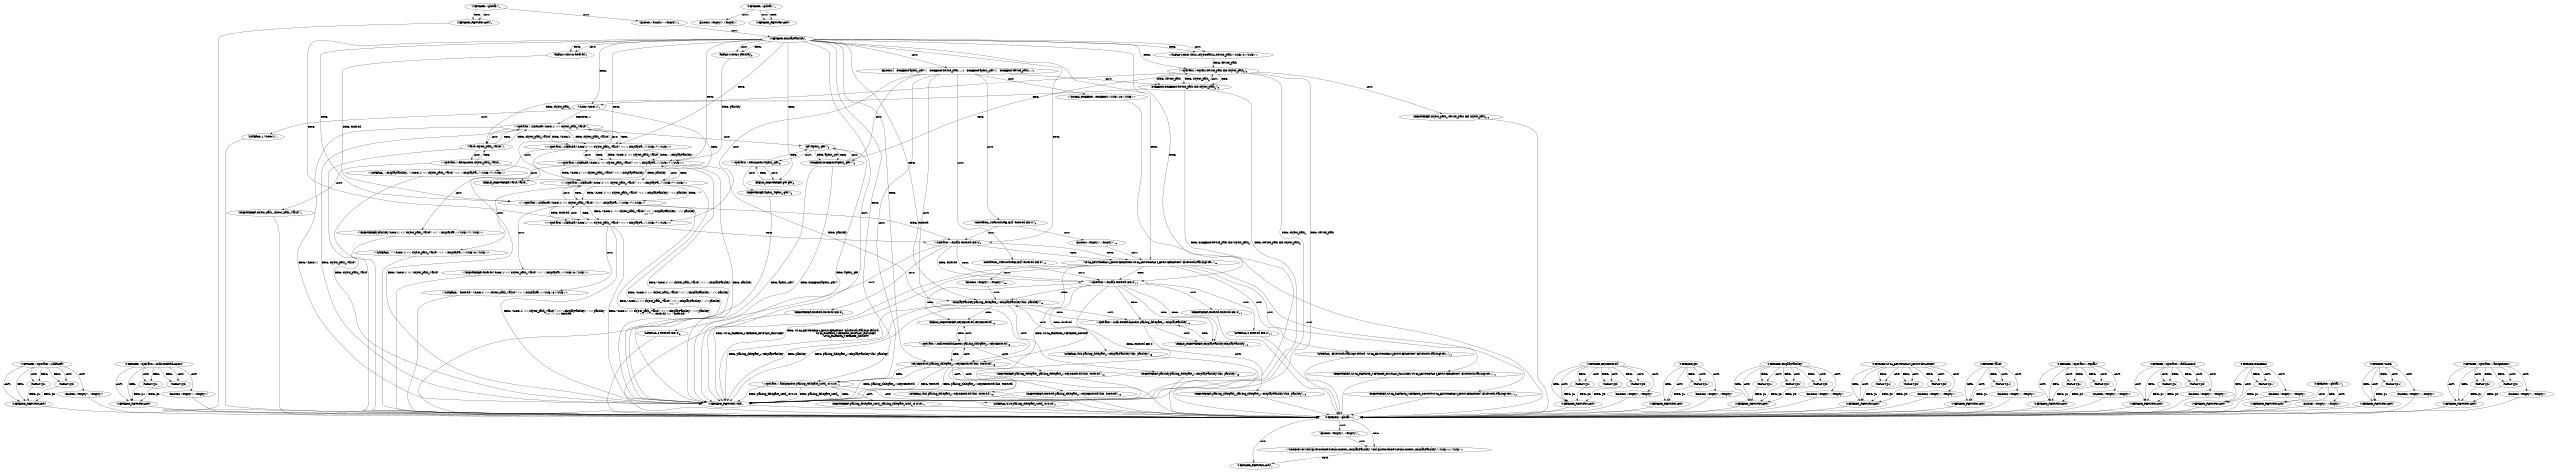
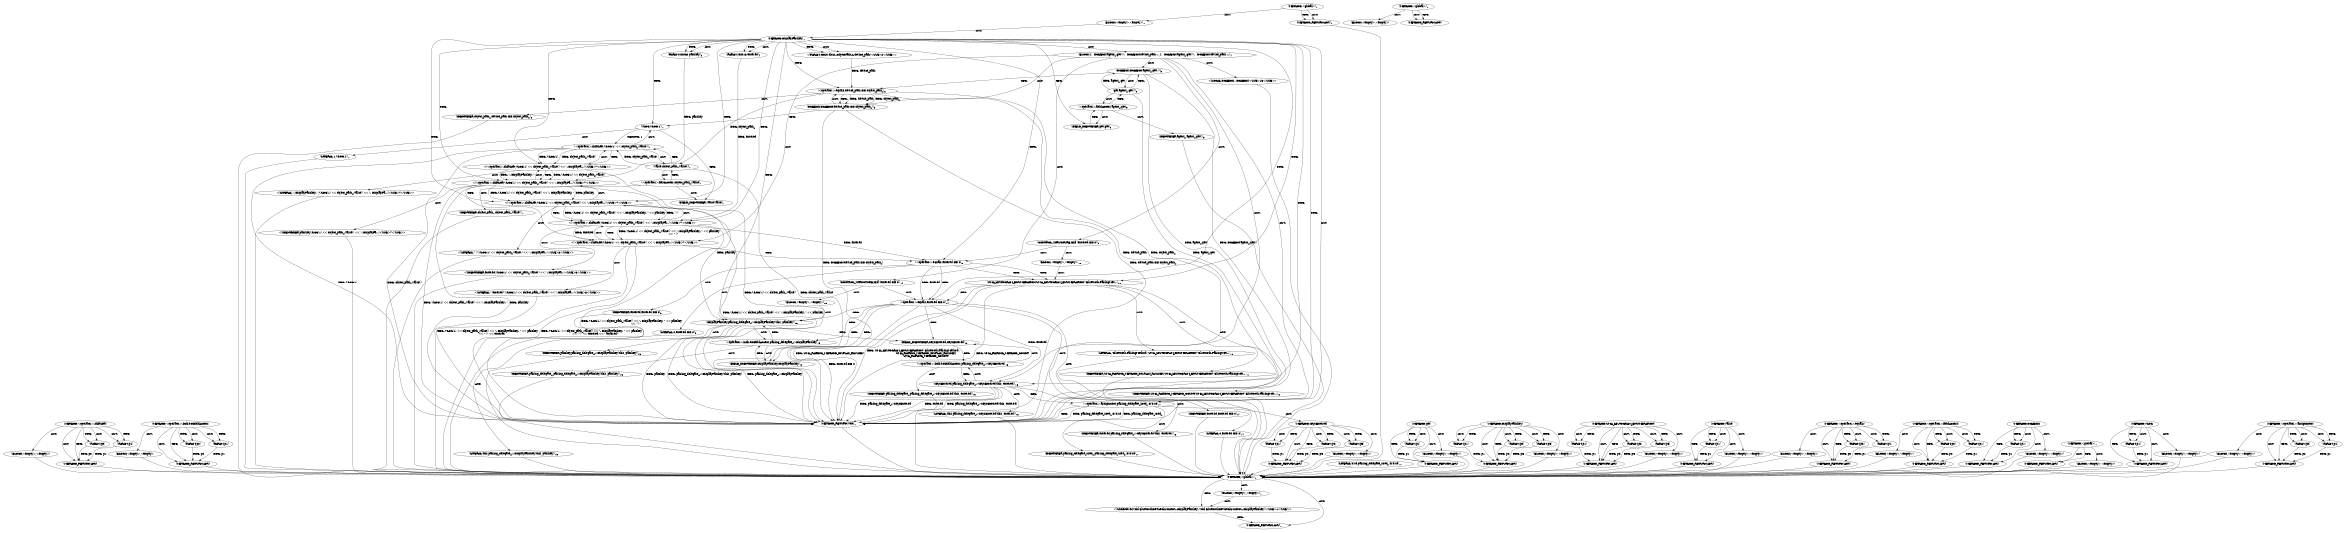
(692, 138) -> (643, 140)
(912, 399) -> (1235, 409)
